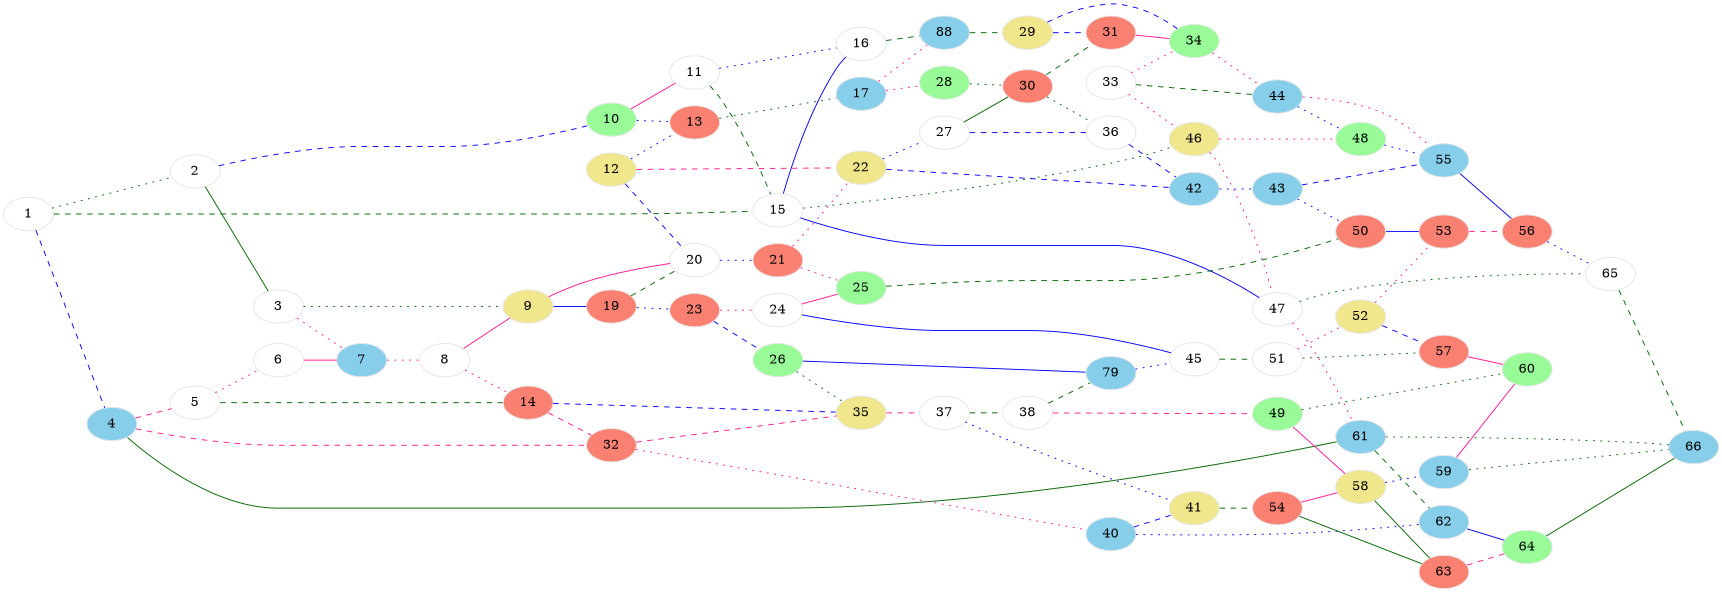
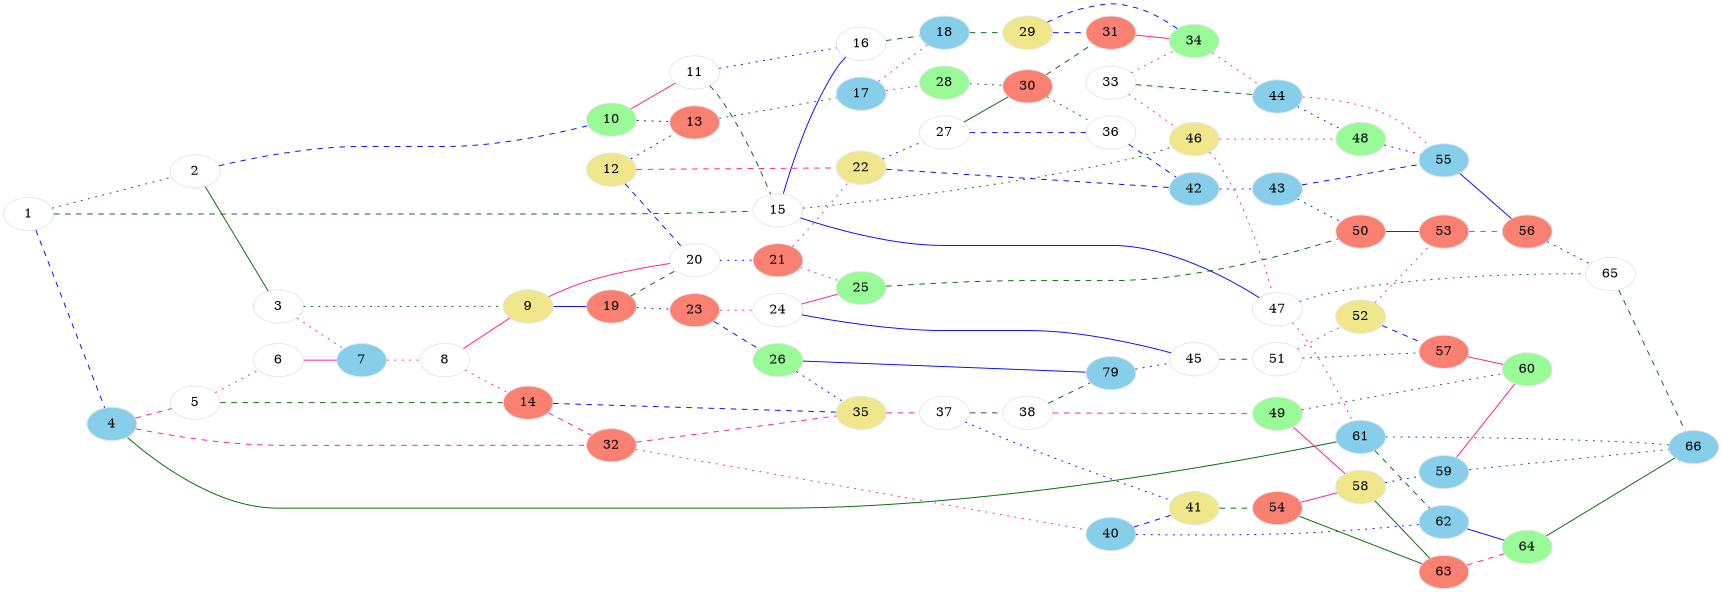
(944, 33) -> (944, 33)
(820, 387) -> (820, 387)
